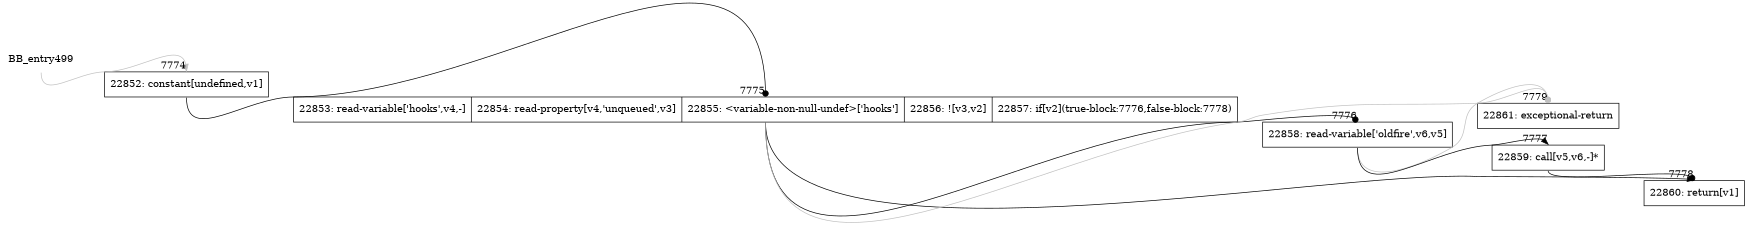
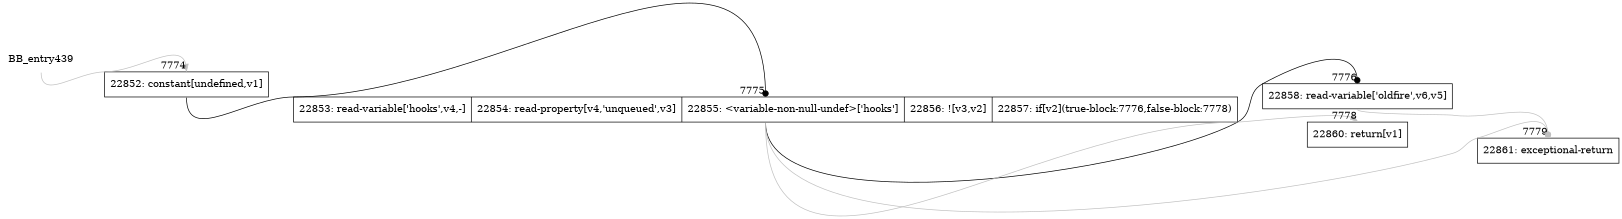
(41, 59) -> (41, 59)
(1548, 158) -> none
(1209, 196) -> (1028, 167)
